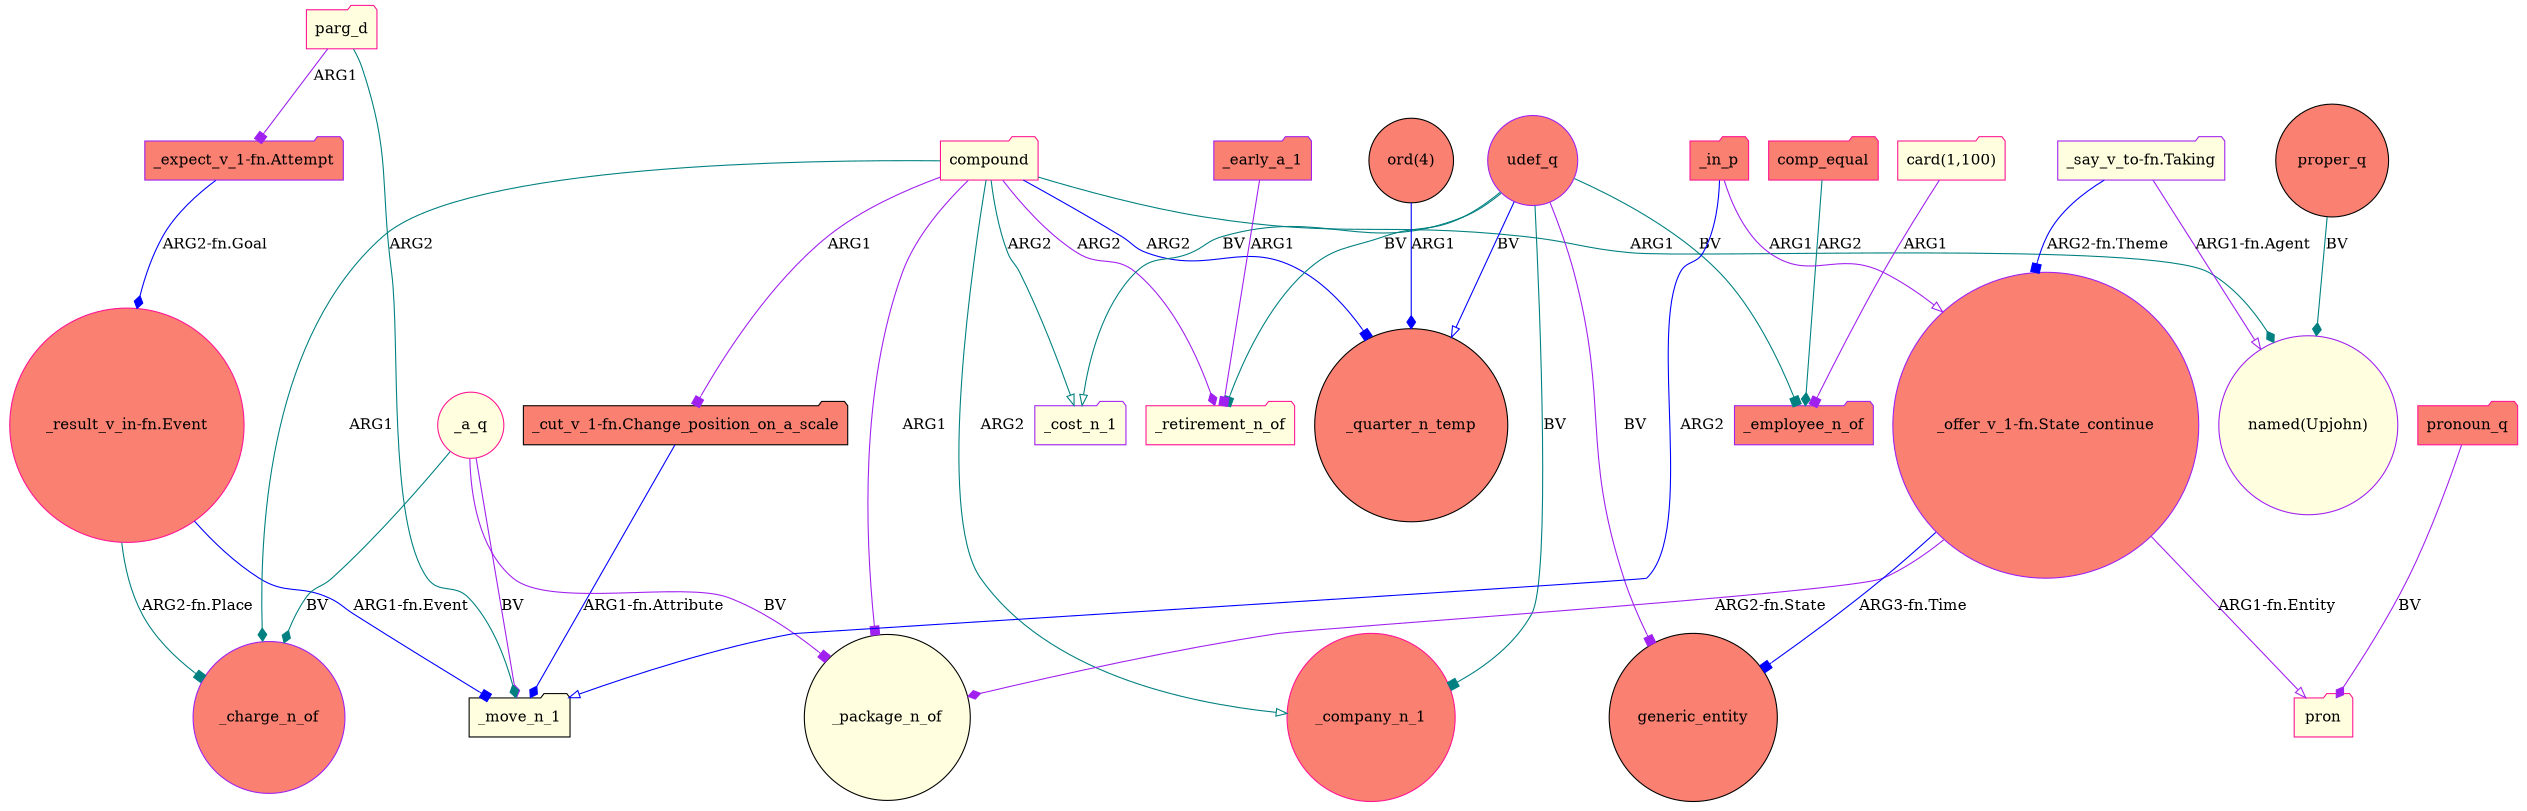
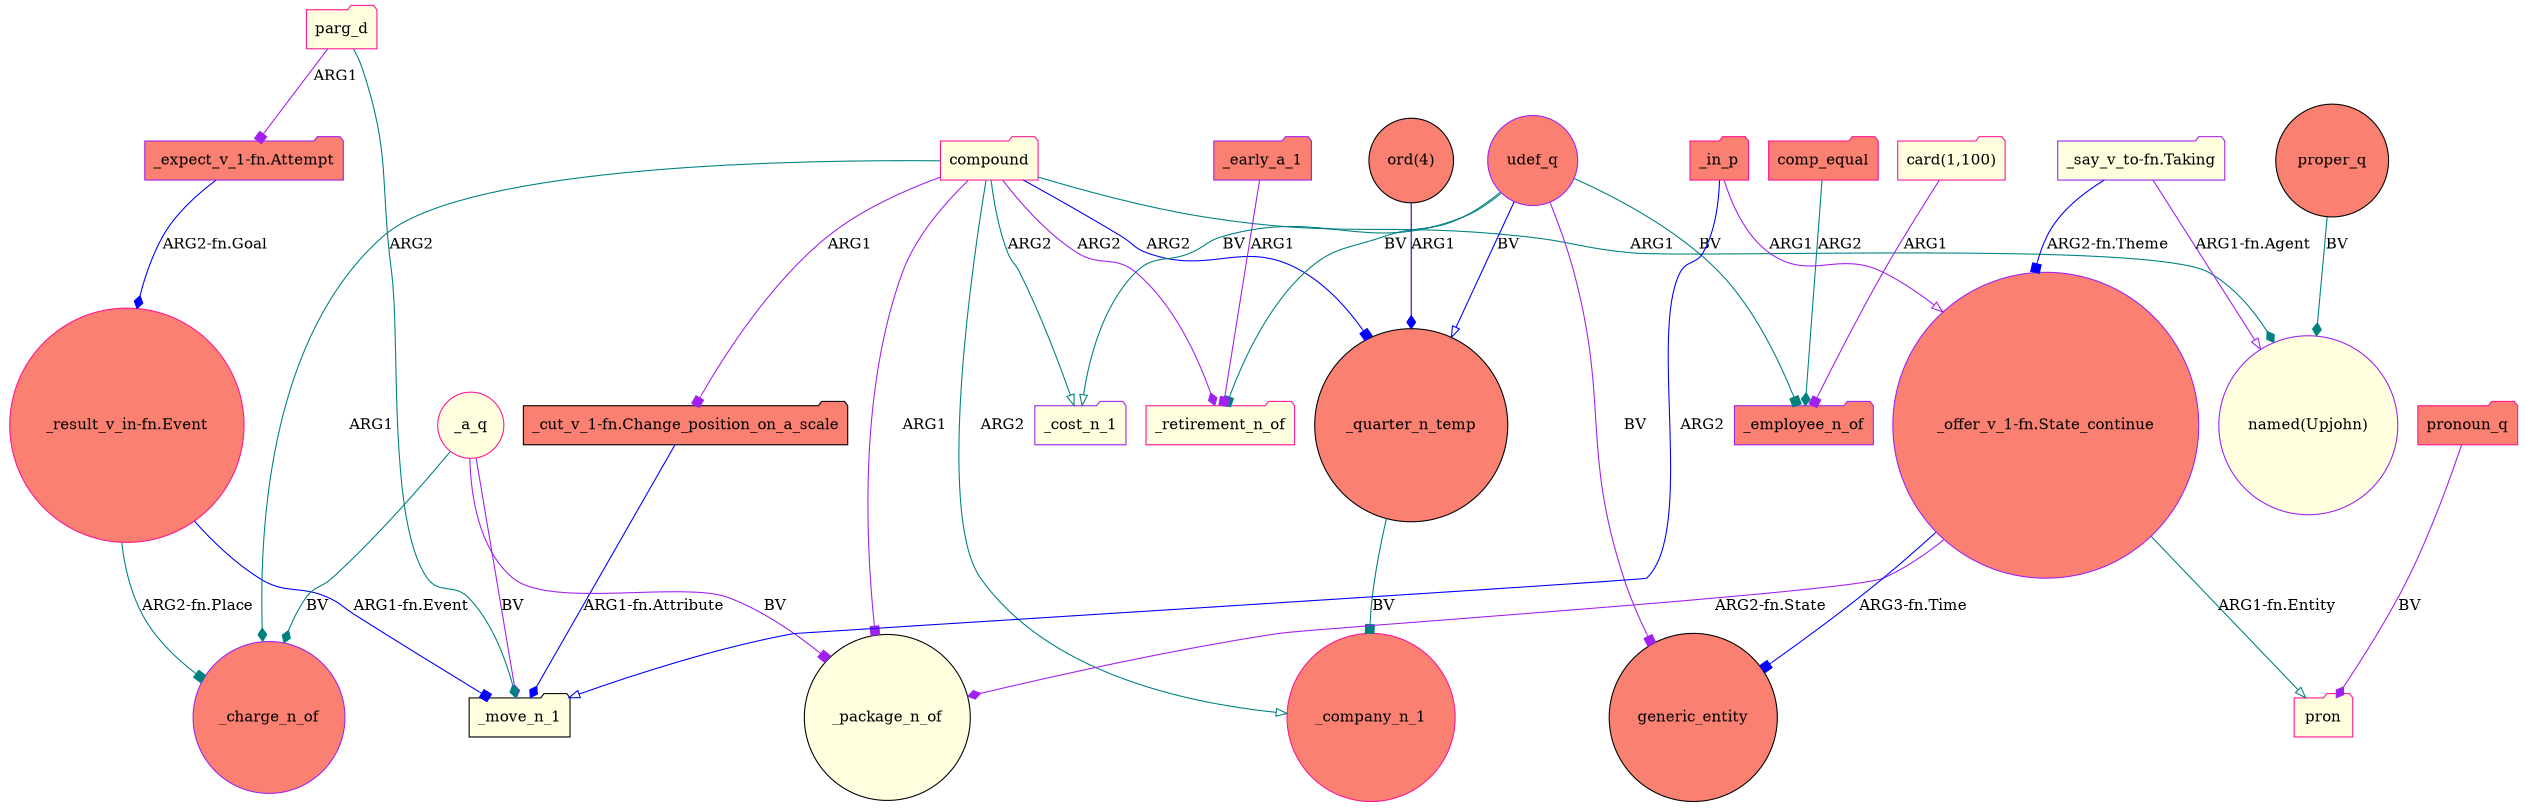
(1543, 460) -> (1376, 570)
(2224, 613) -> (2224, 613)
